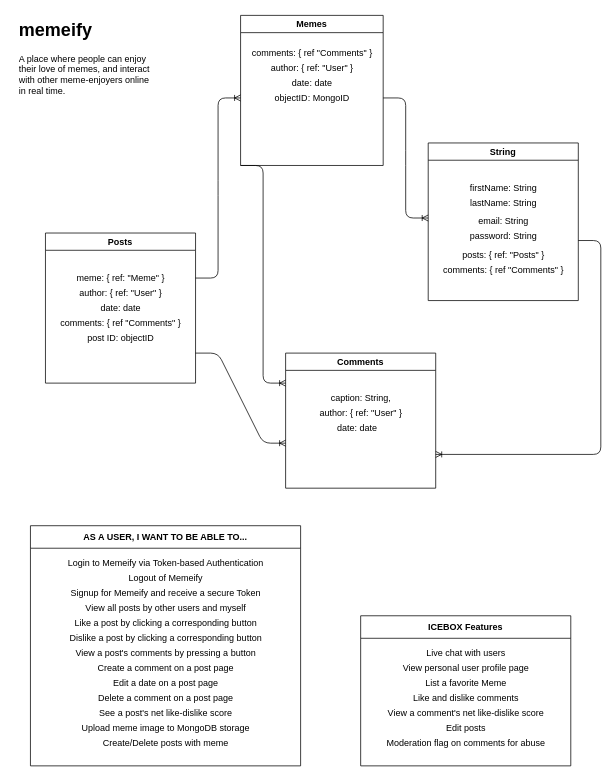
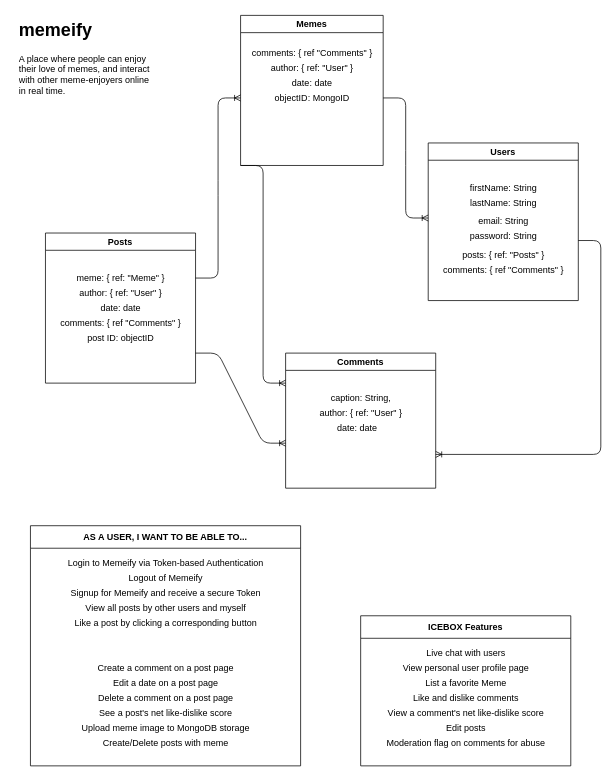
(503, 152) -> (503, 152)
(165, 638) -> none
(165, 653) -> none
